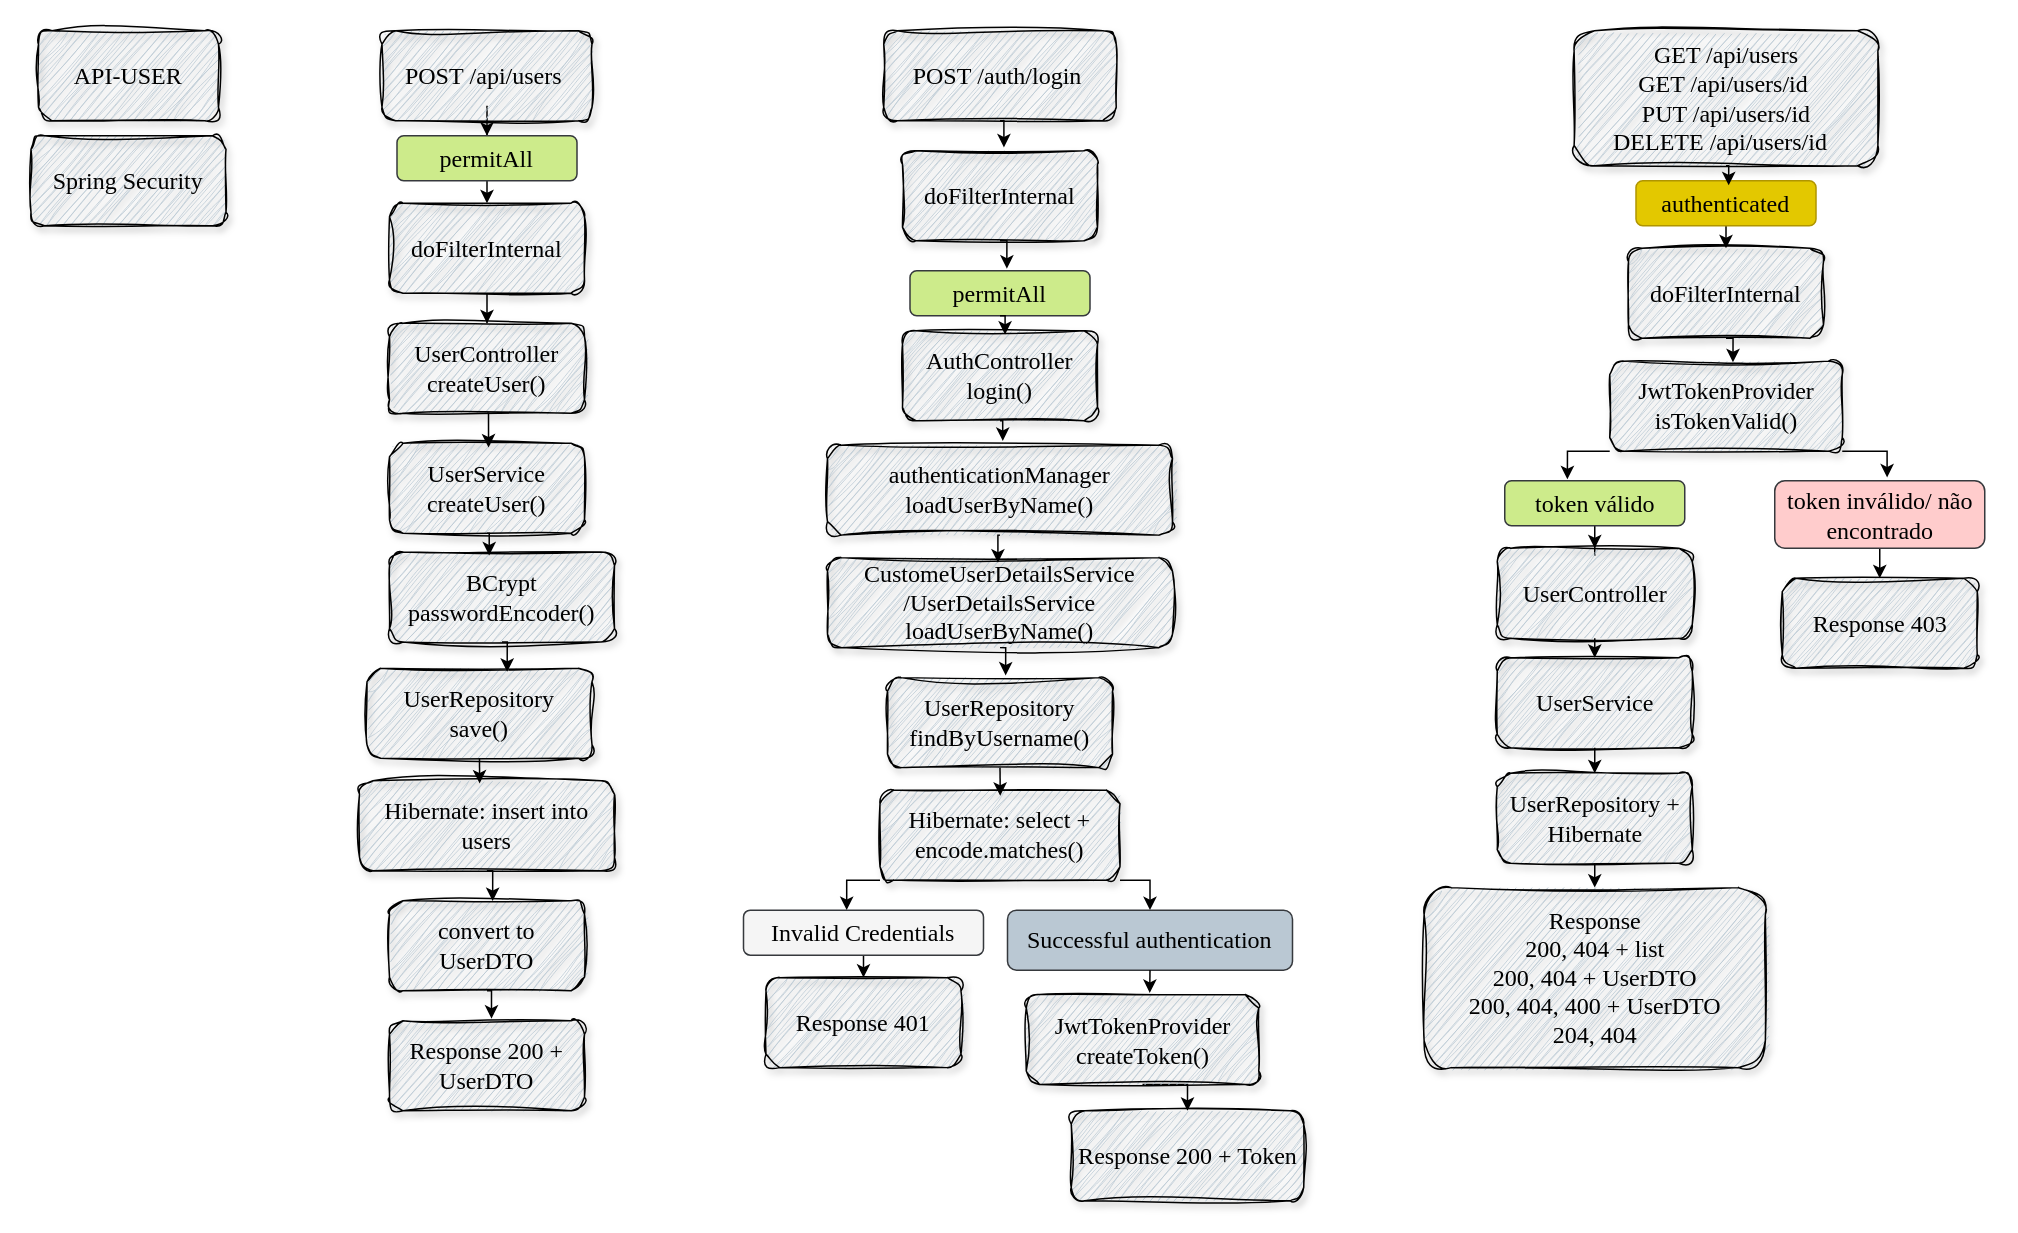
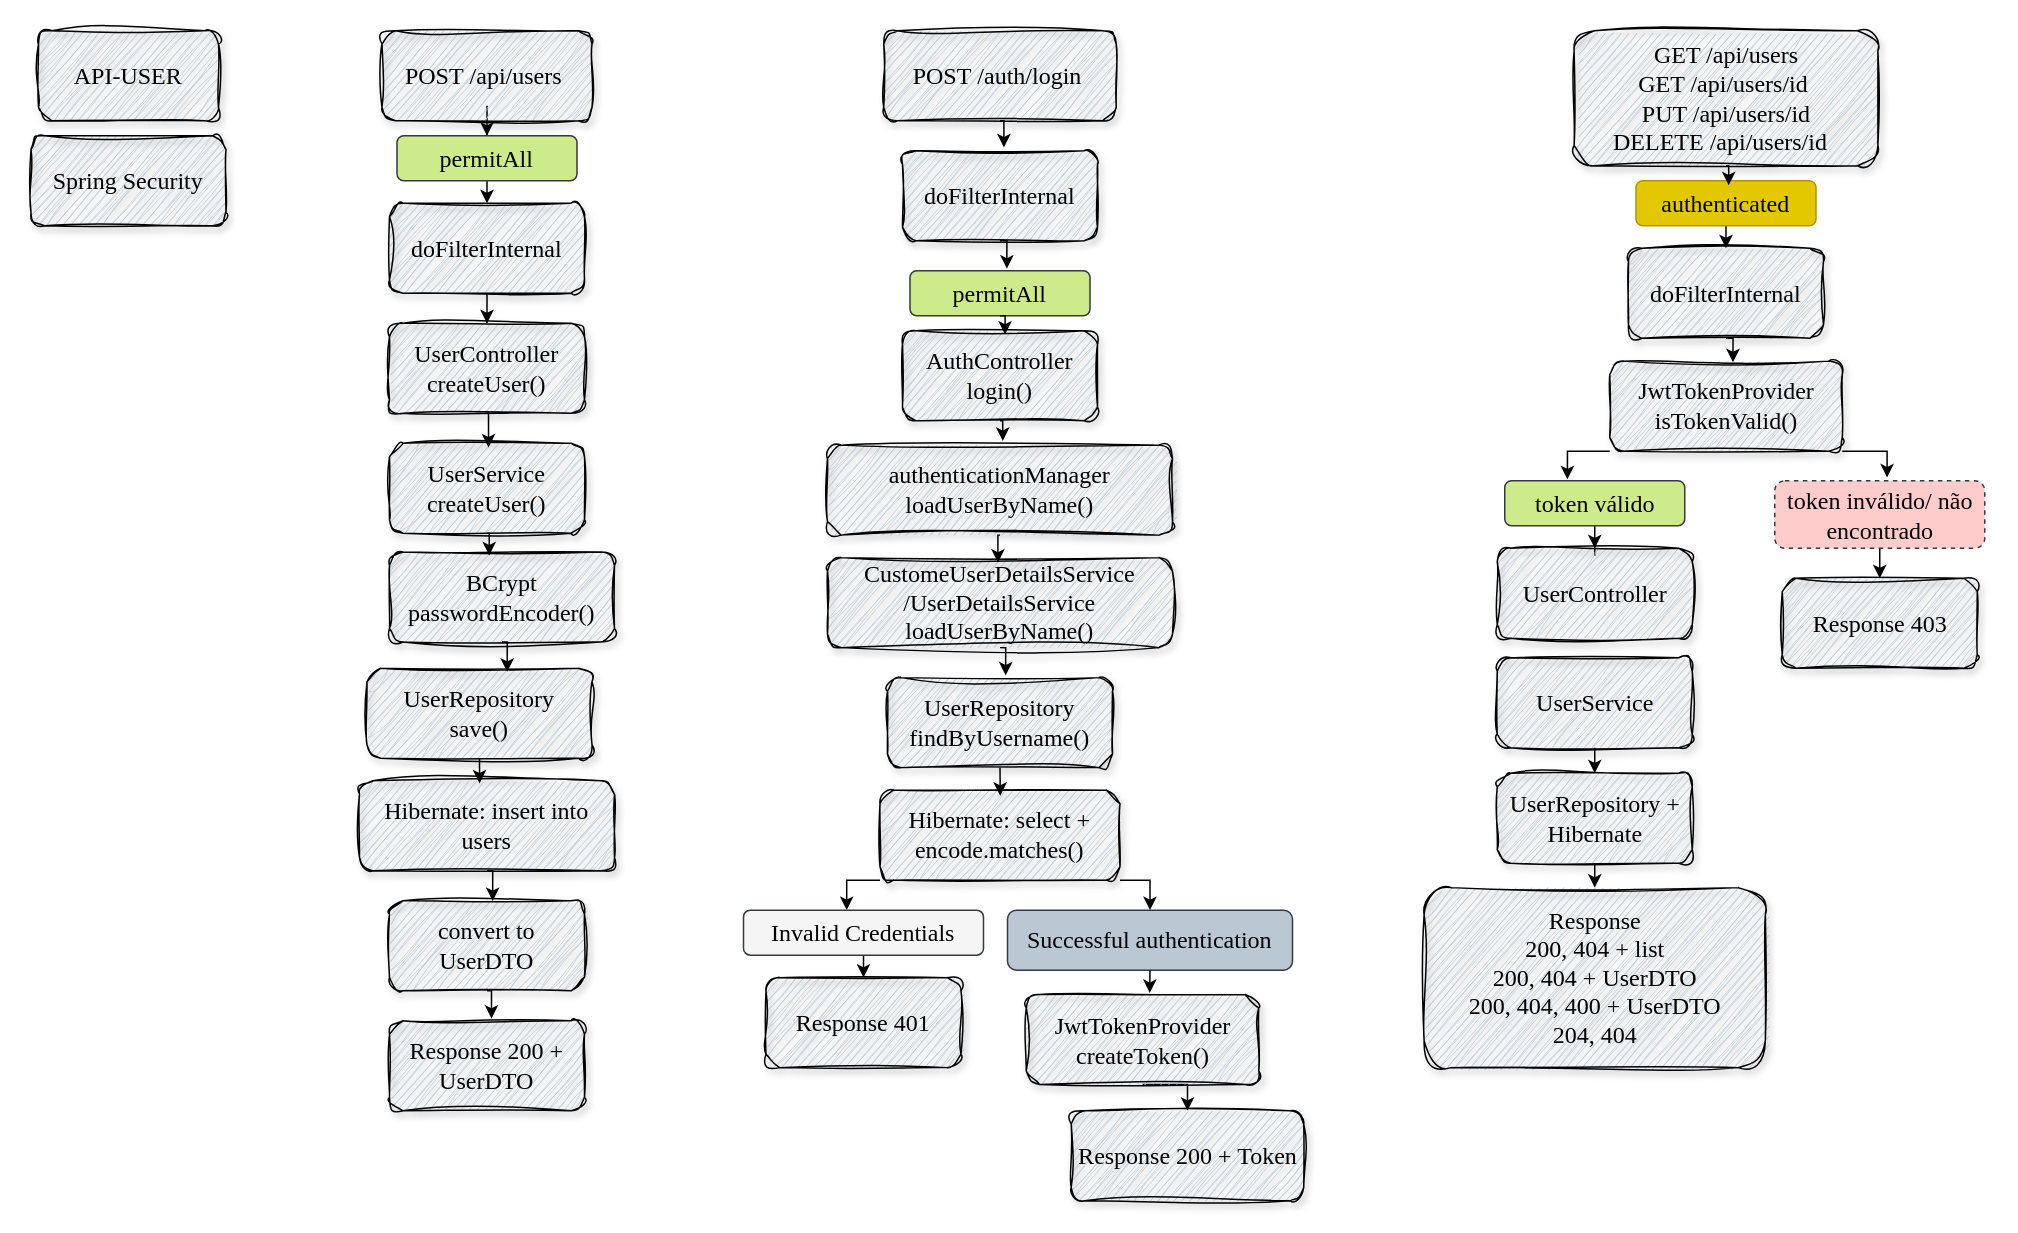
(1880, 515) -> (1880, 515)
(1595, 644) -> none
